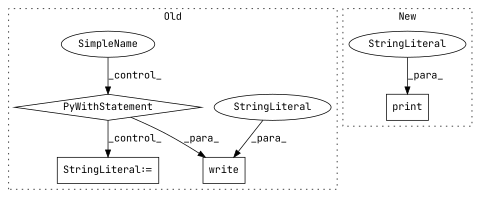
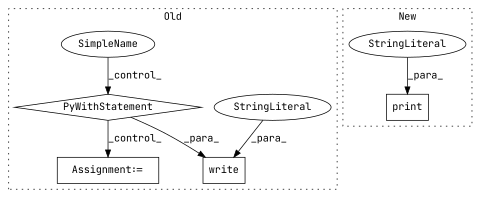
(108, 170) -> (108, 170)
